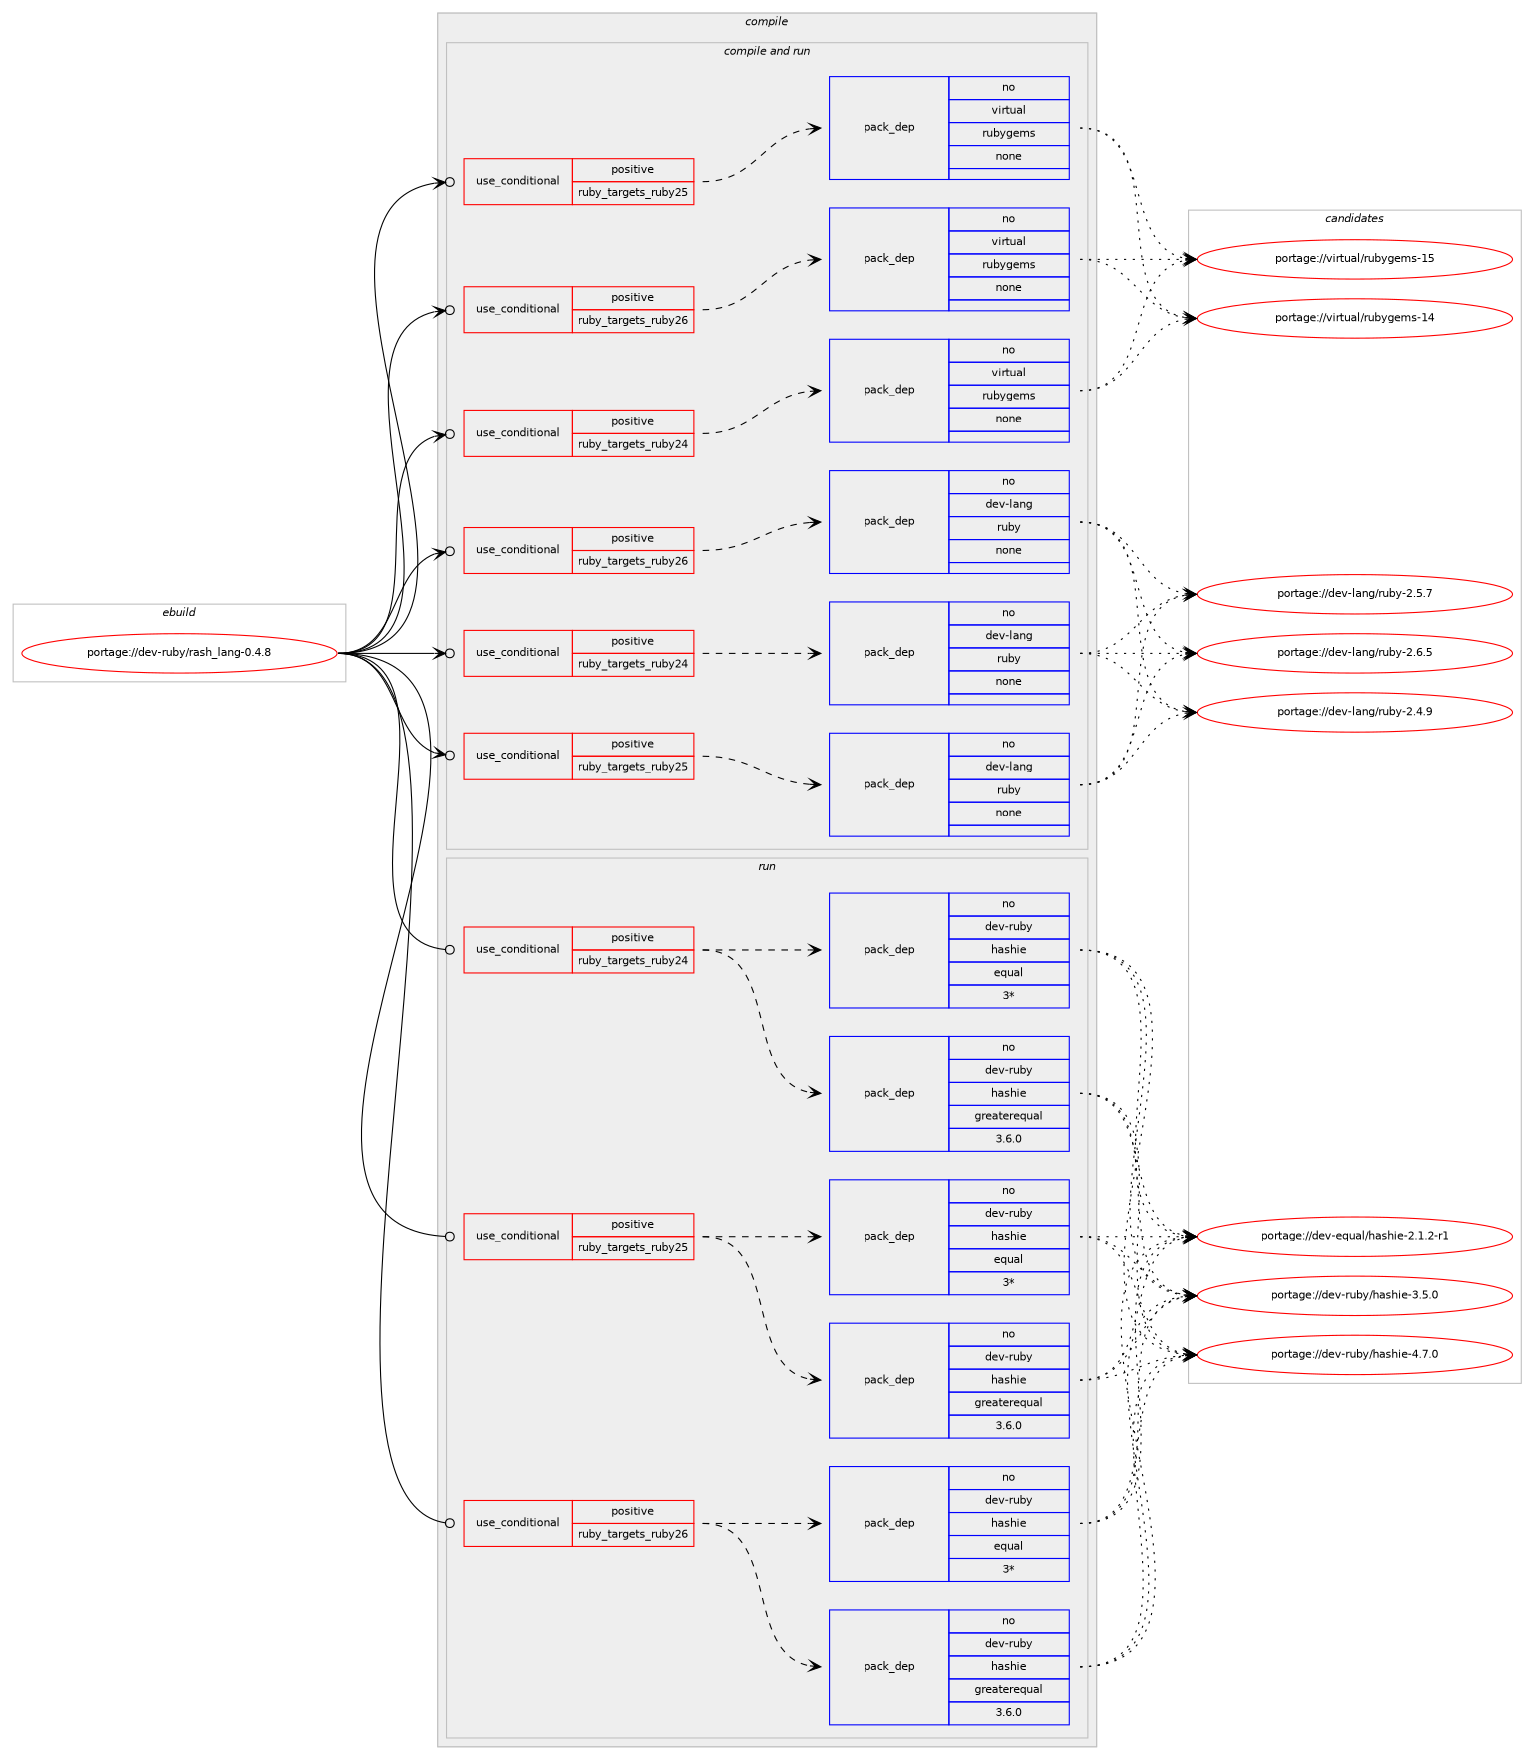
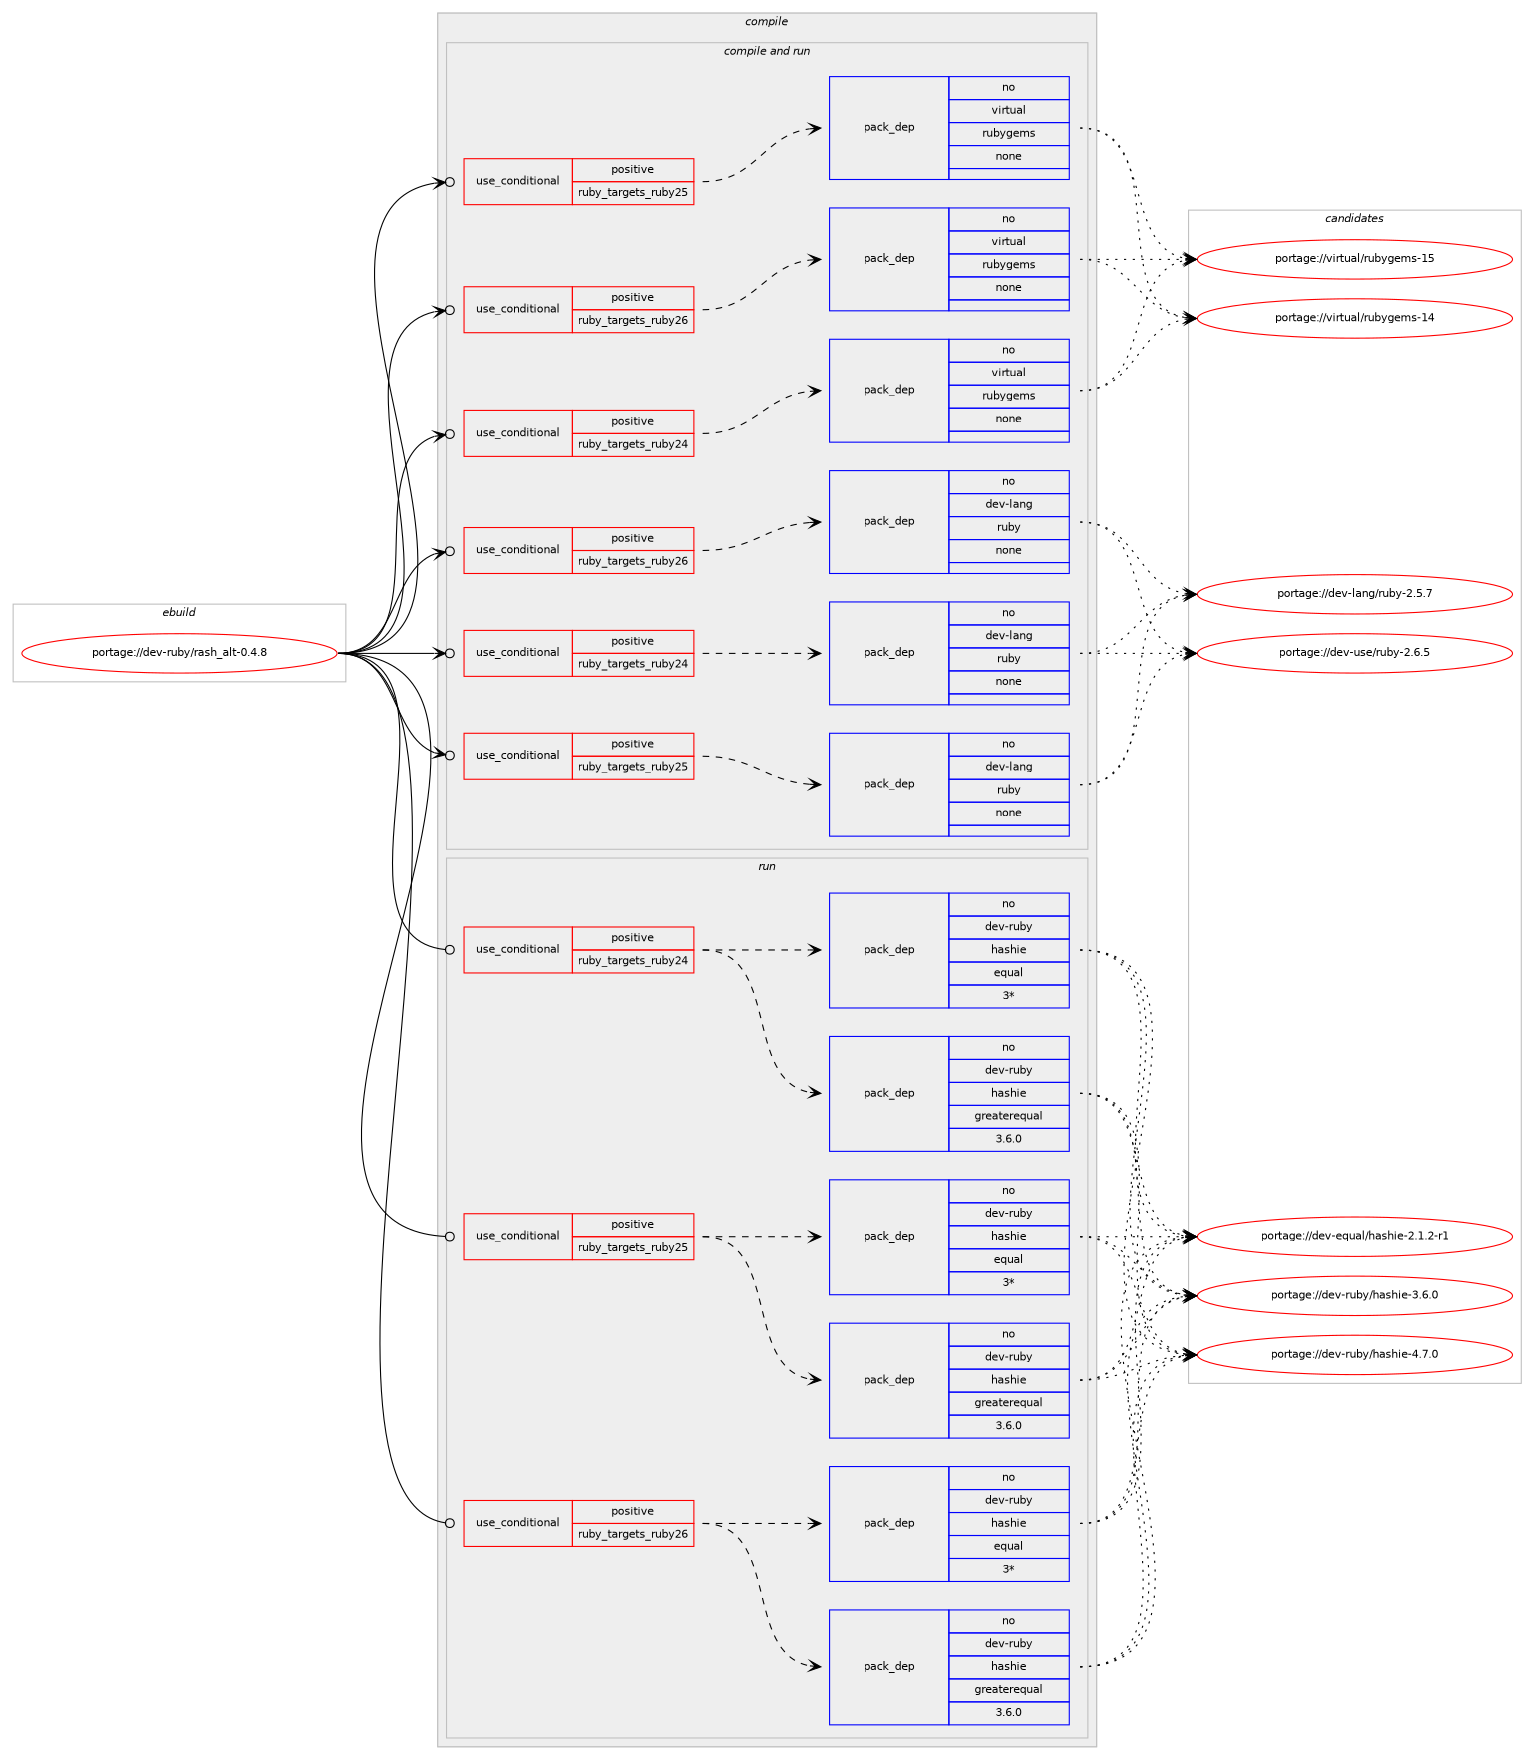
(179, 653) -> (179, 653)
(1355, 653) -> (1355, 653)
(1355, 712) -> none
(1355, 1296) -> (1355, 1296)
